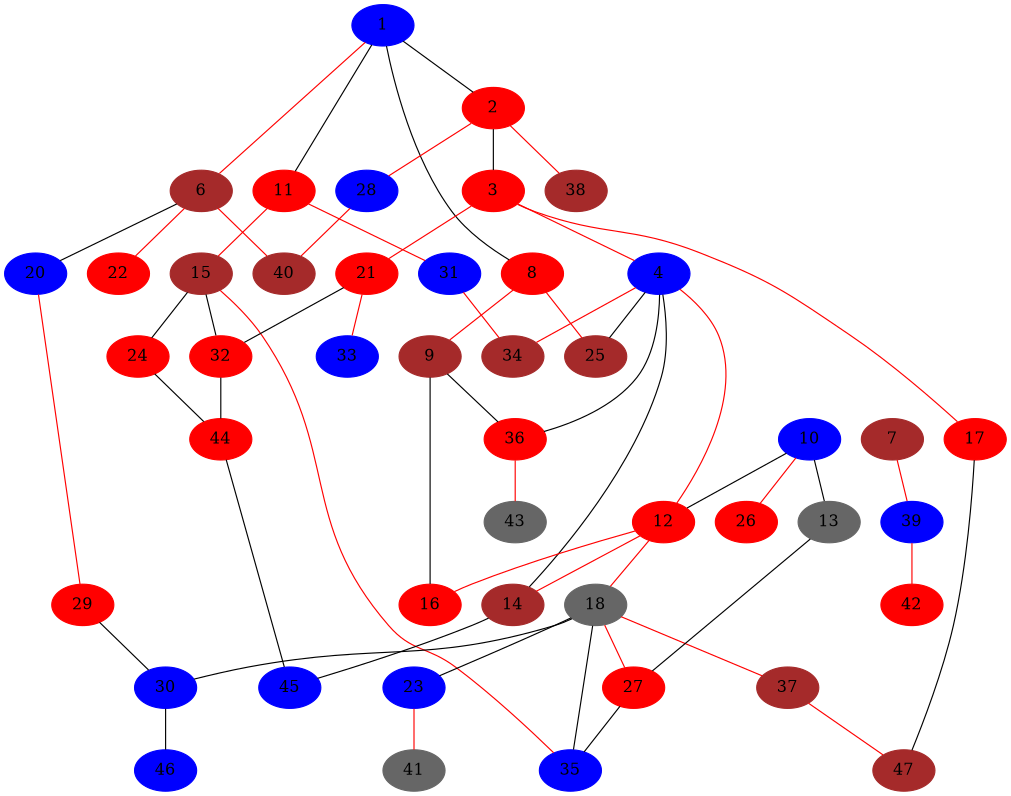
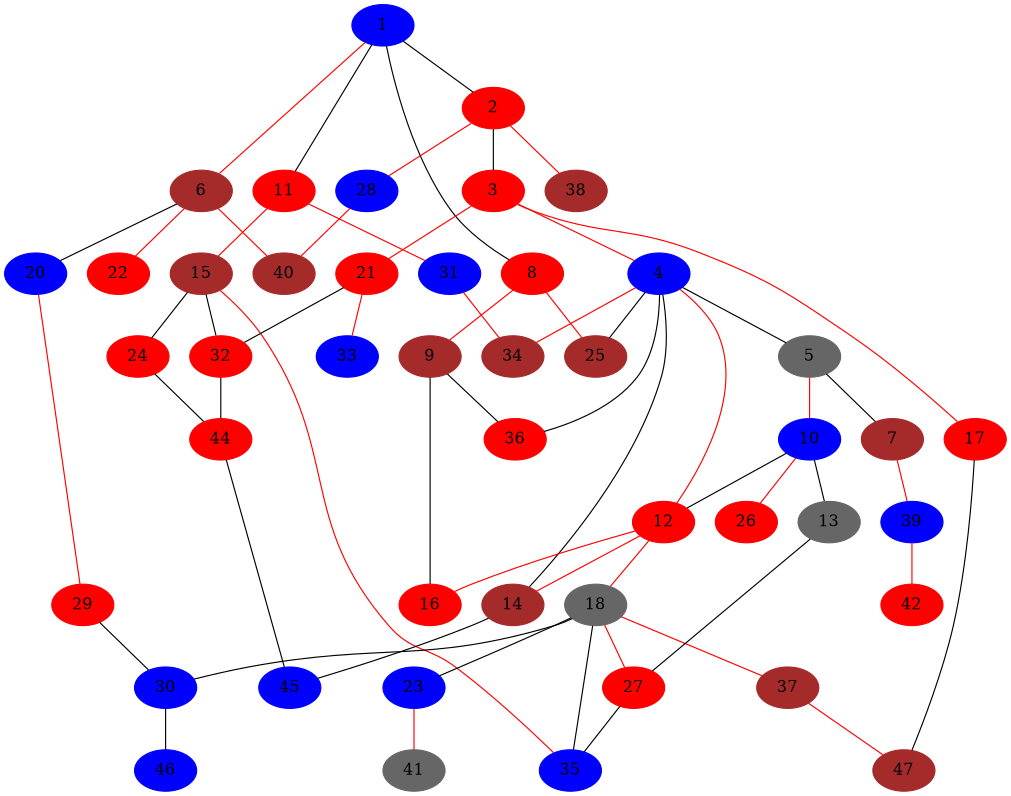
none -> (810, 356)
(515, 522) -> none
